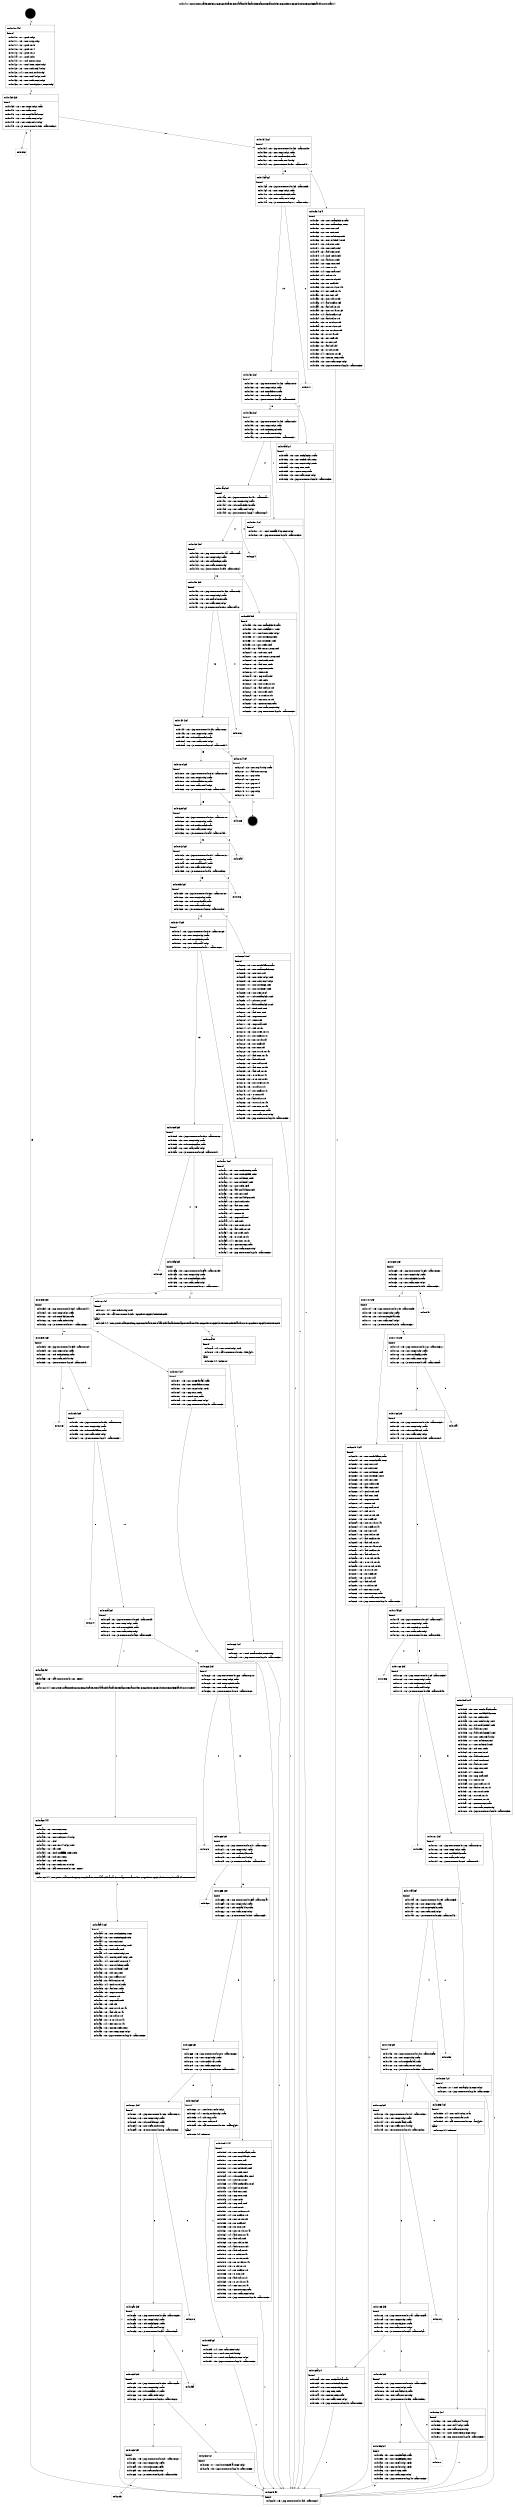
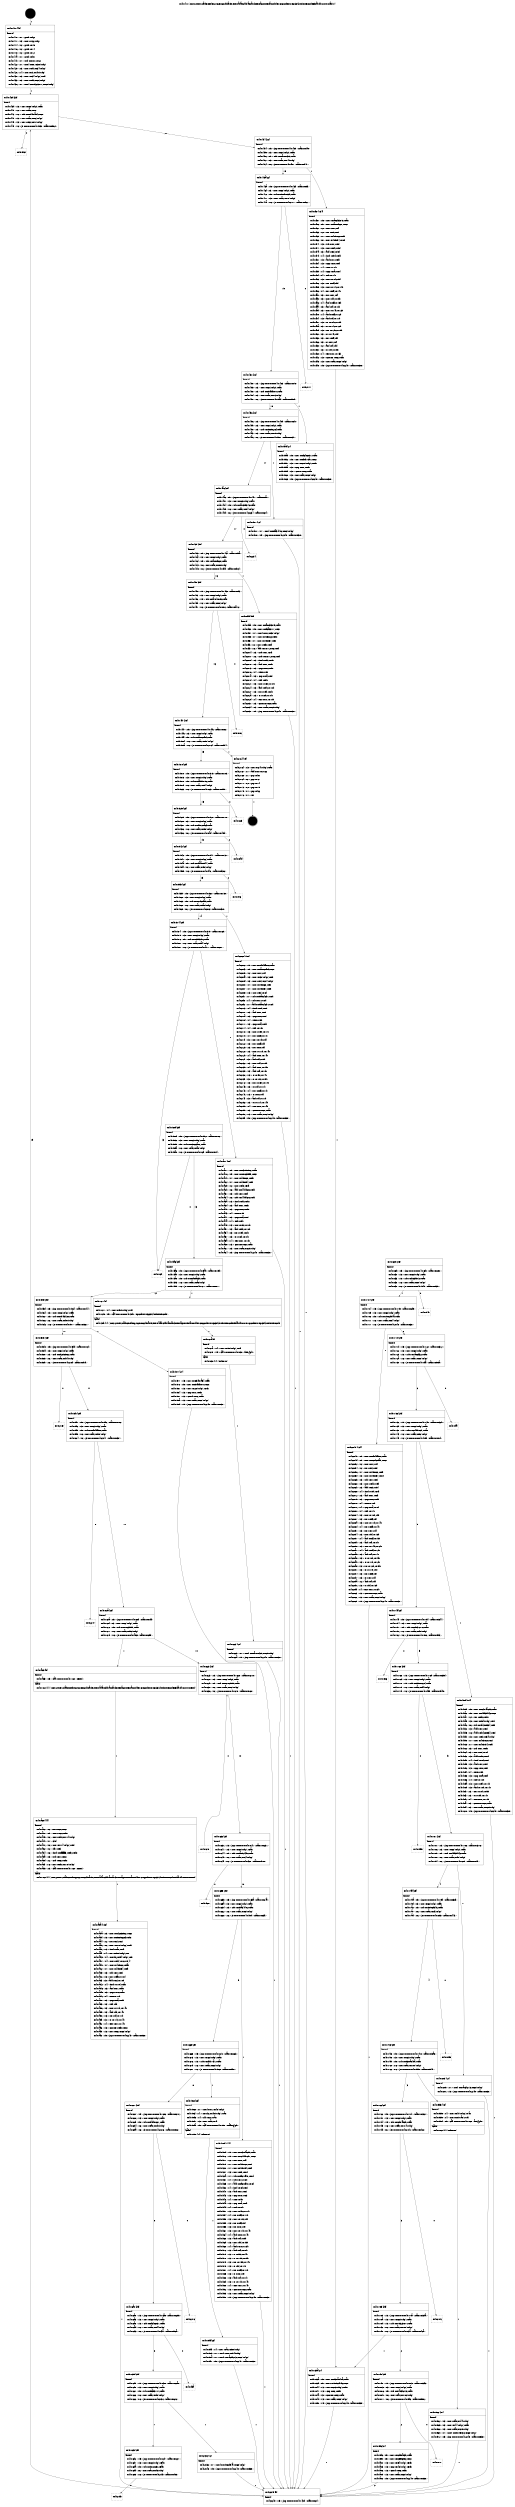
(196, 1037) -> (163, 1109)
(205, 1769) -> (223, 1775)
none -> (284, 1868)
none -> (443, 1876)
